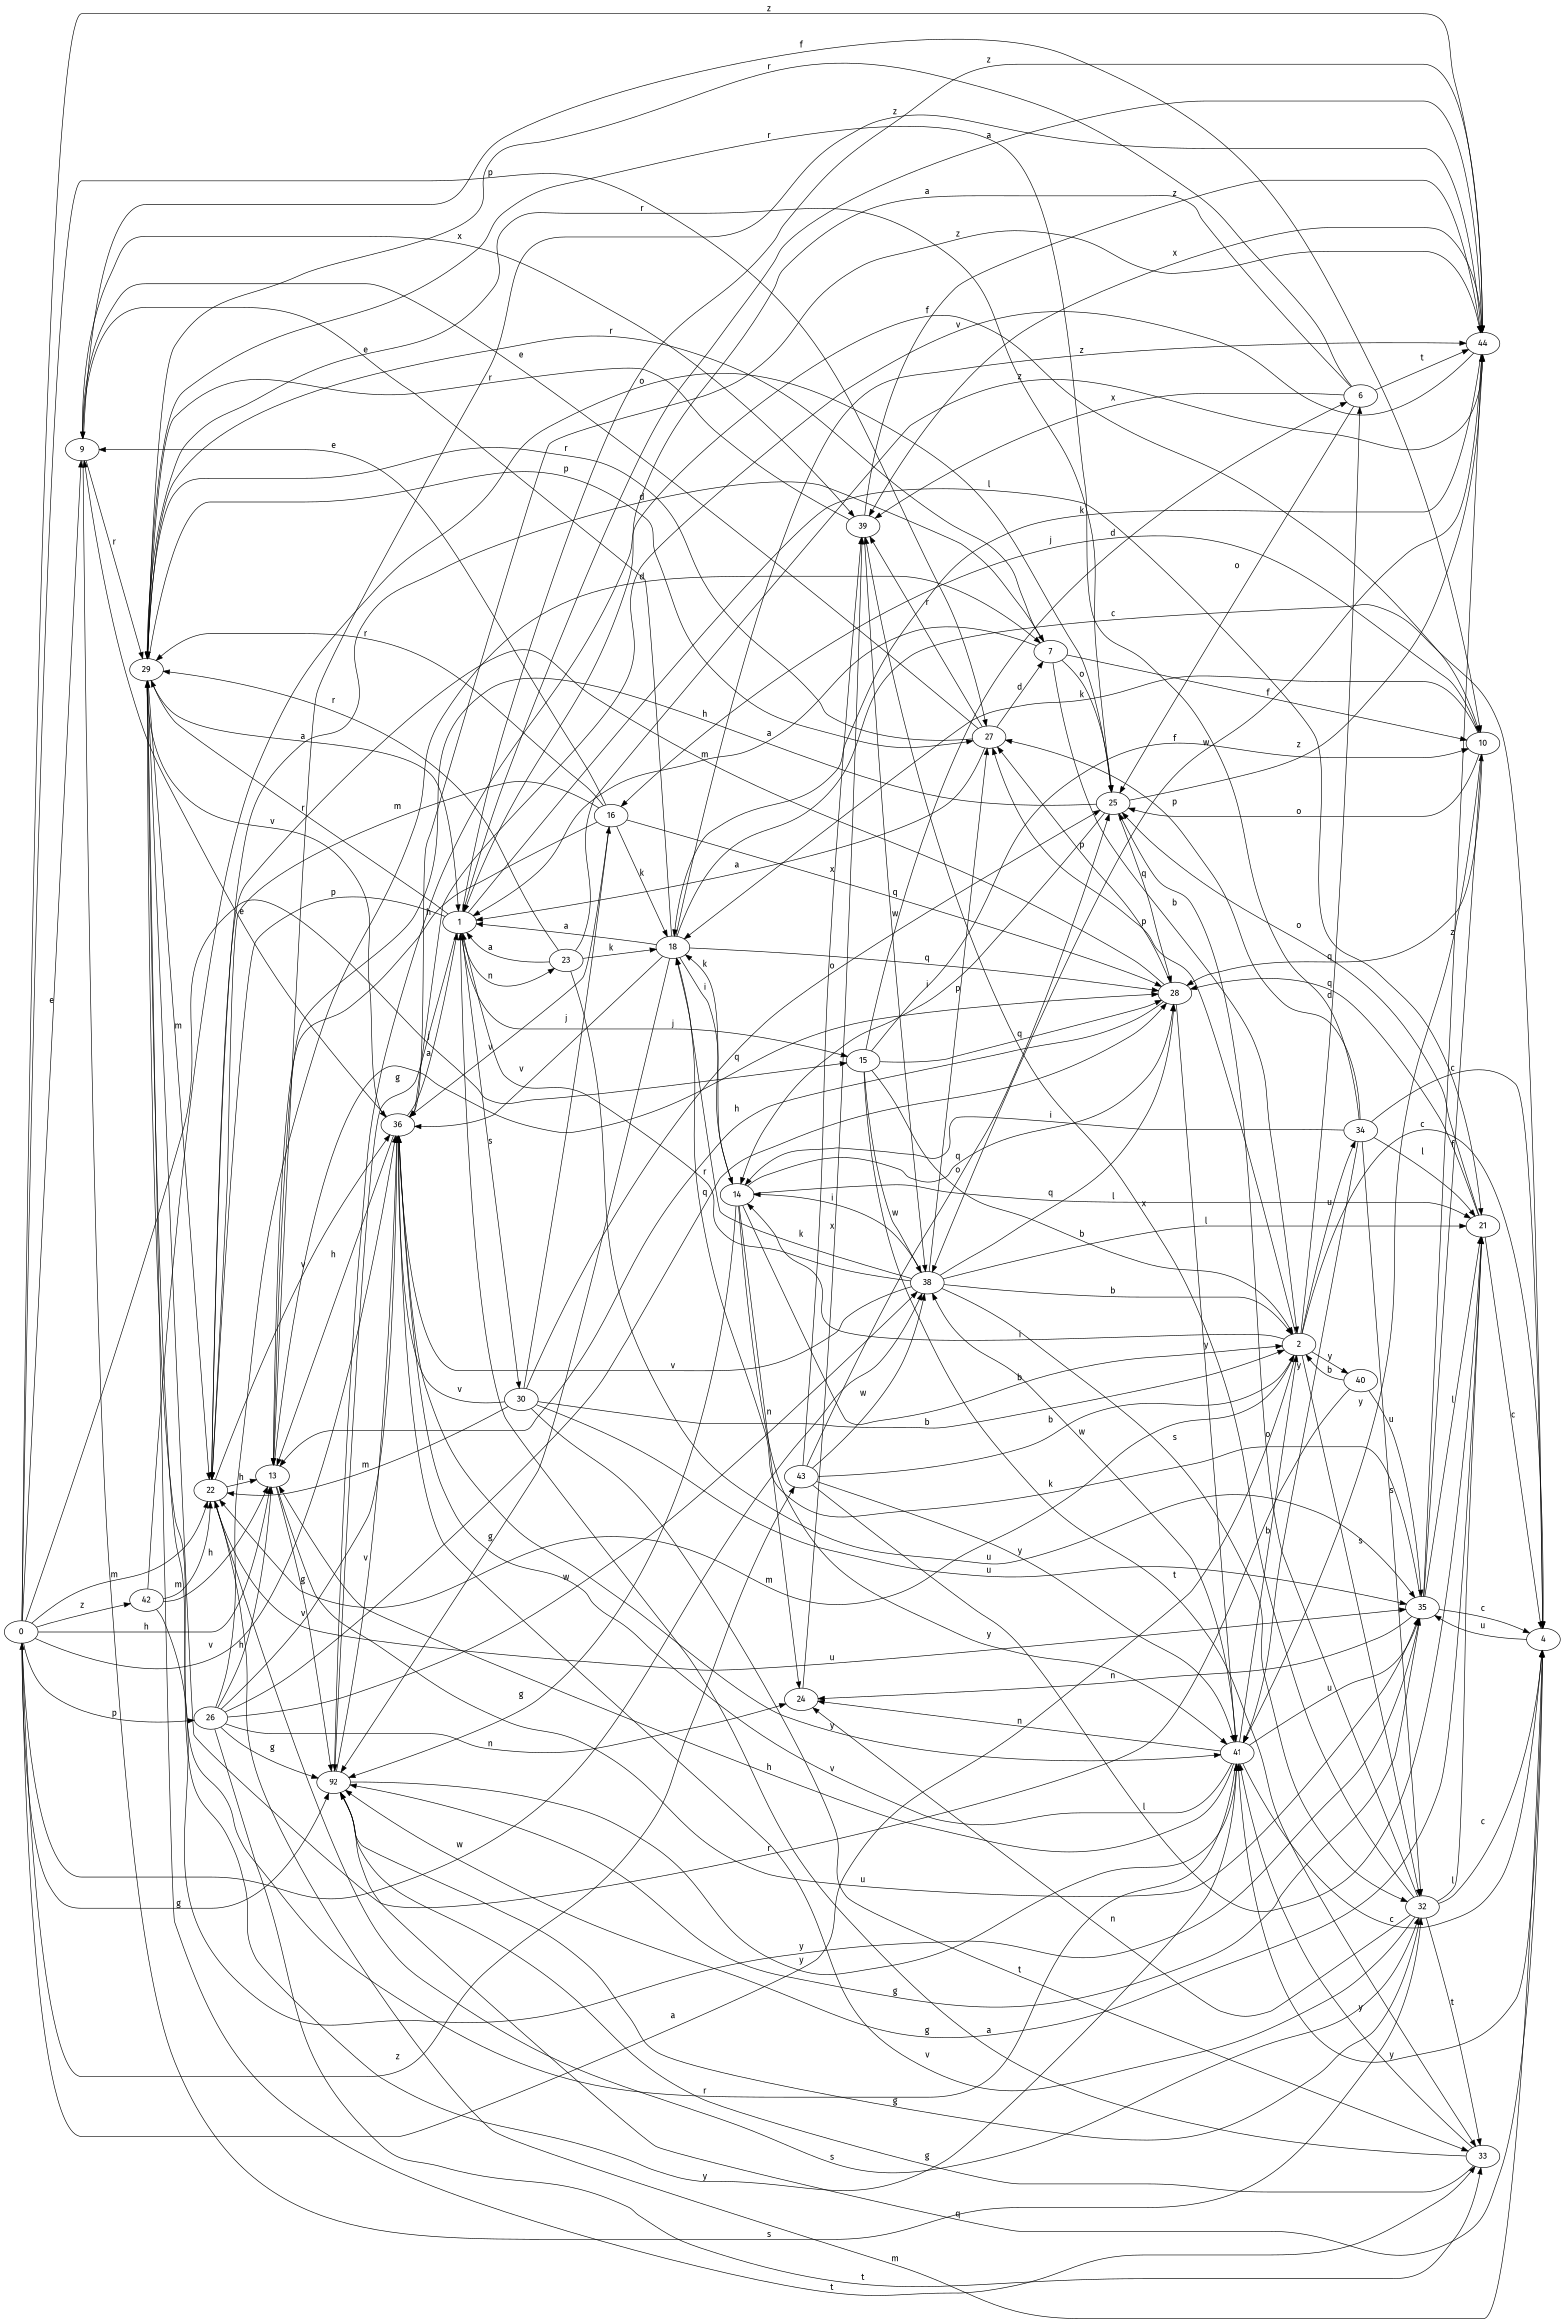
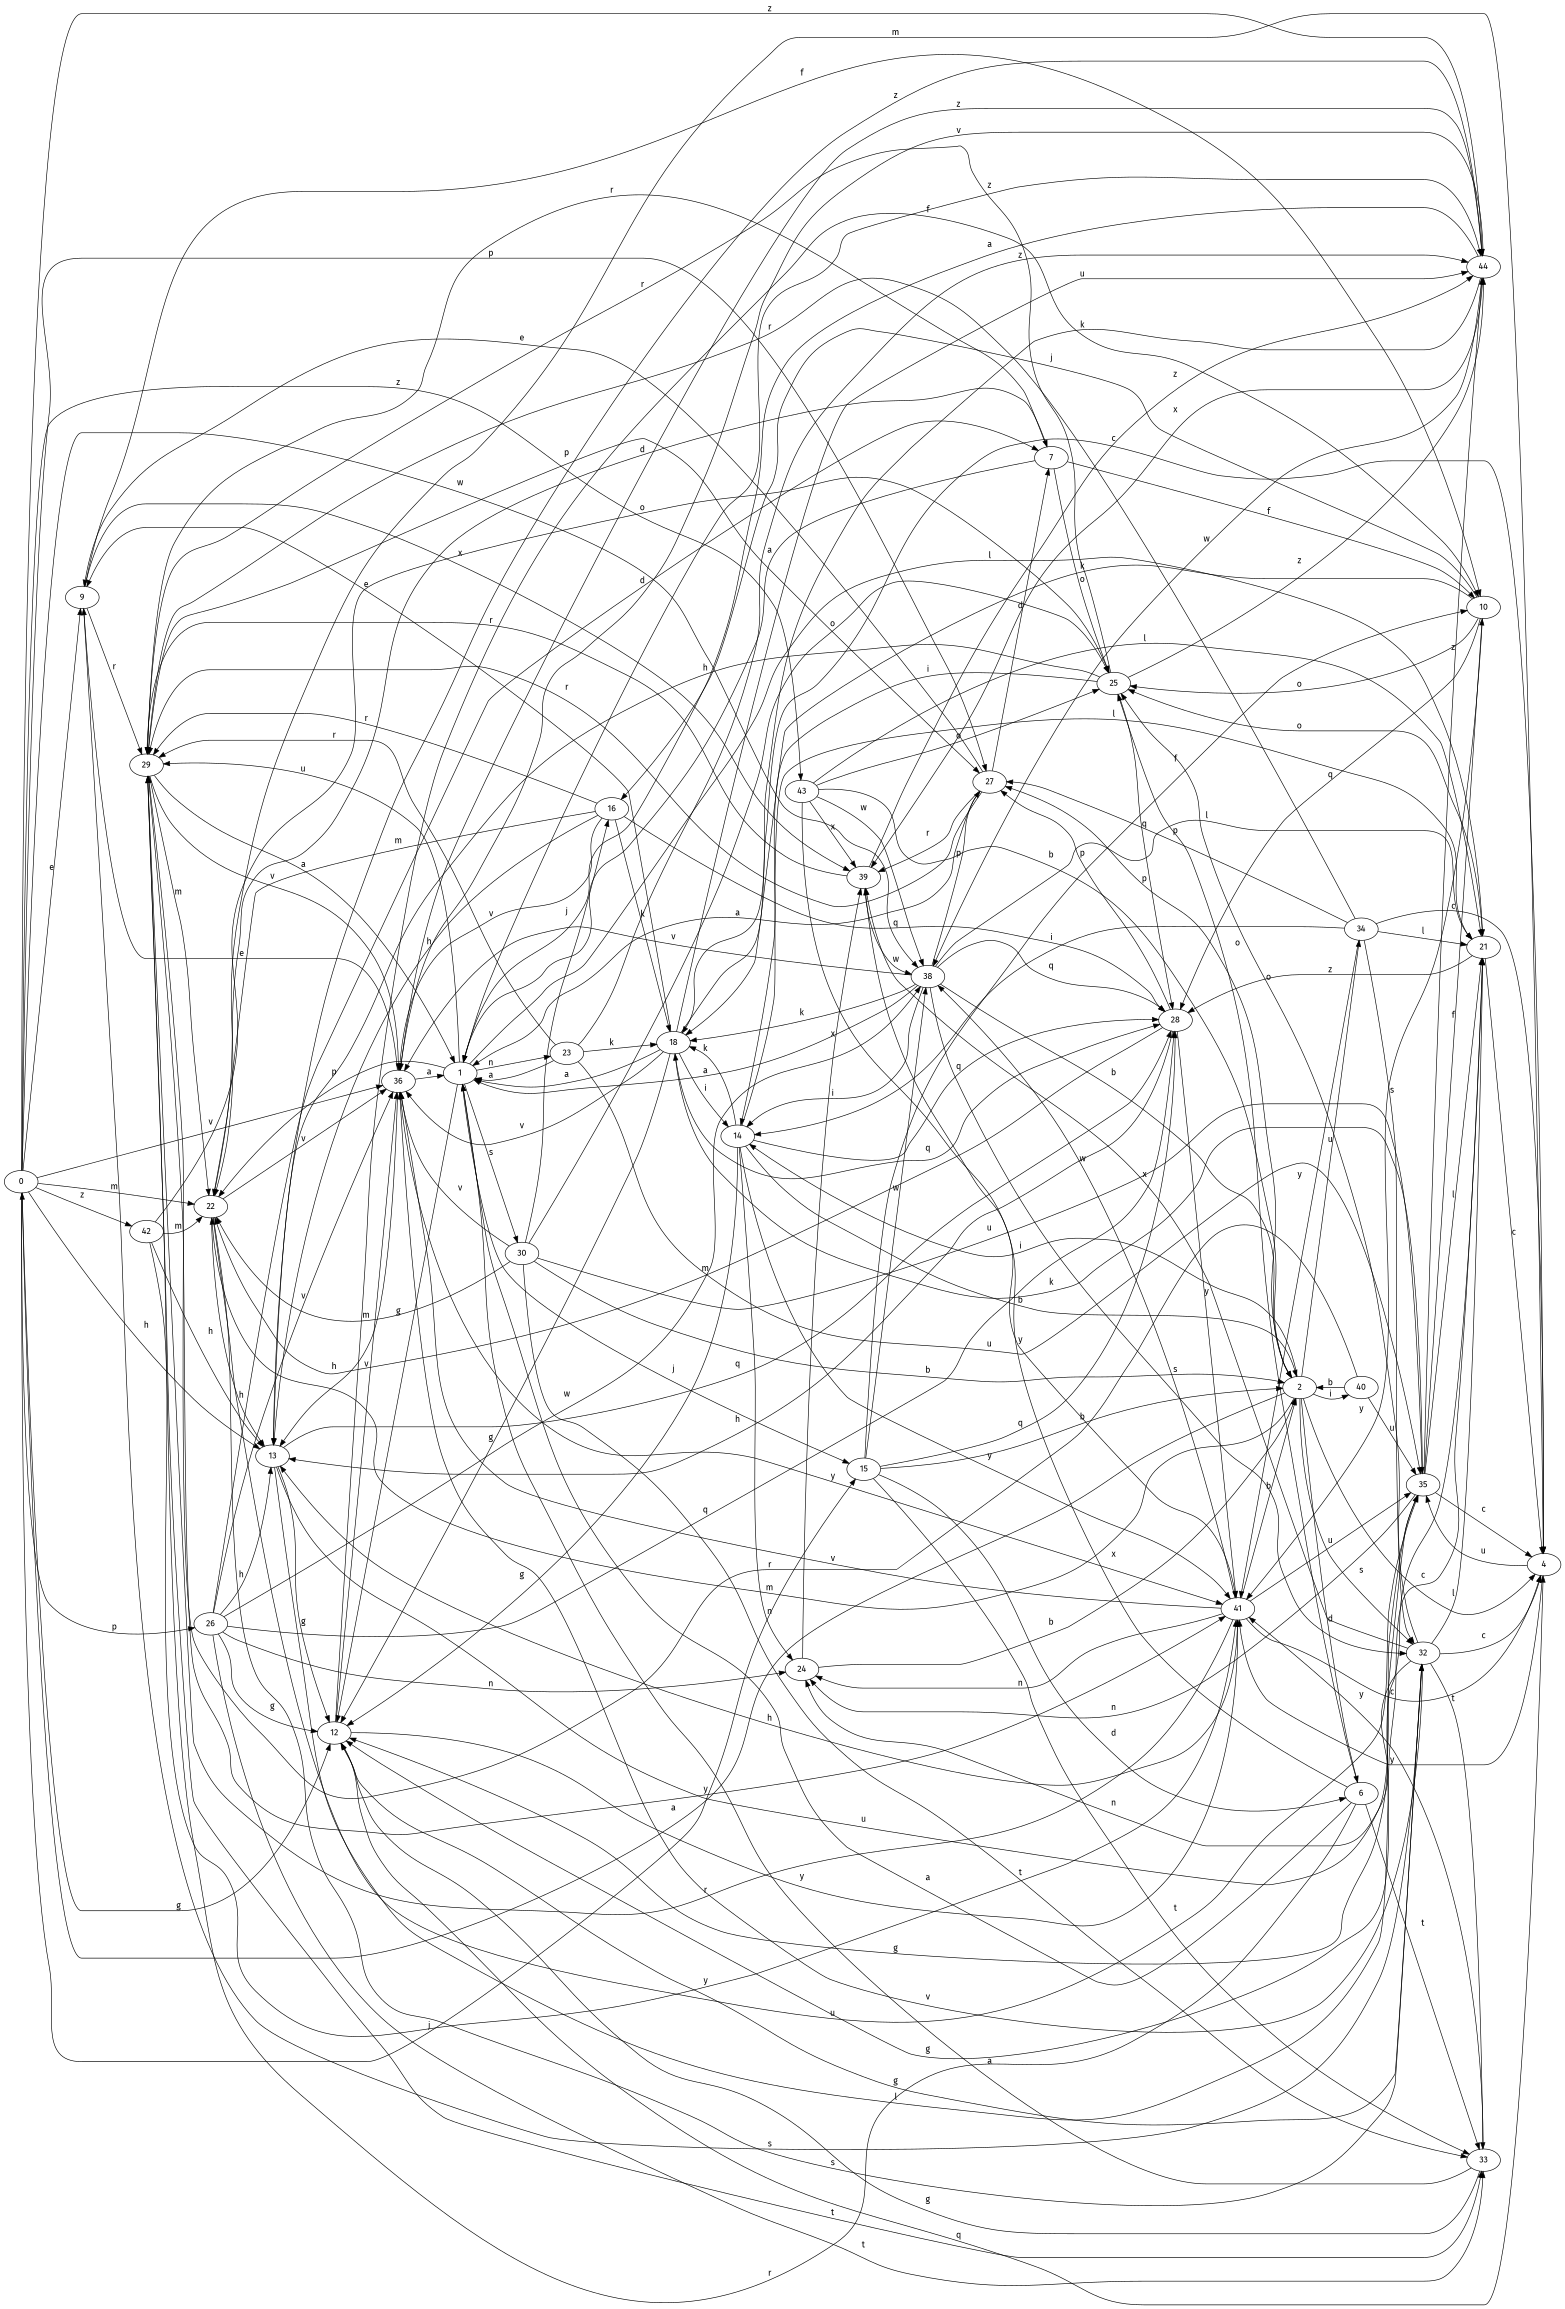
(1082, 351) -> (1083, 274)
(1419, 371) -> (1421, 1974)
(426, 514) -> none
(303, 809) -> (303, 769)
(1215, 980) -> (1096, 1610)
(1330, 984) -> (1330, 970)
(705, 1172) -> (706, 1071)
(1330, 1357) -> (1330, 1394)
(334, 1782) -> (334, 1733)
(708, 1971) -> (387, 2034)
none -> (1163, 2103)
